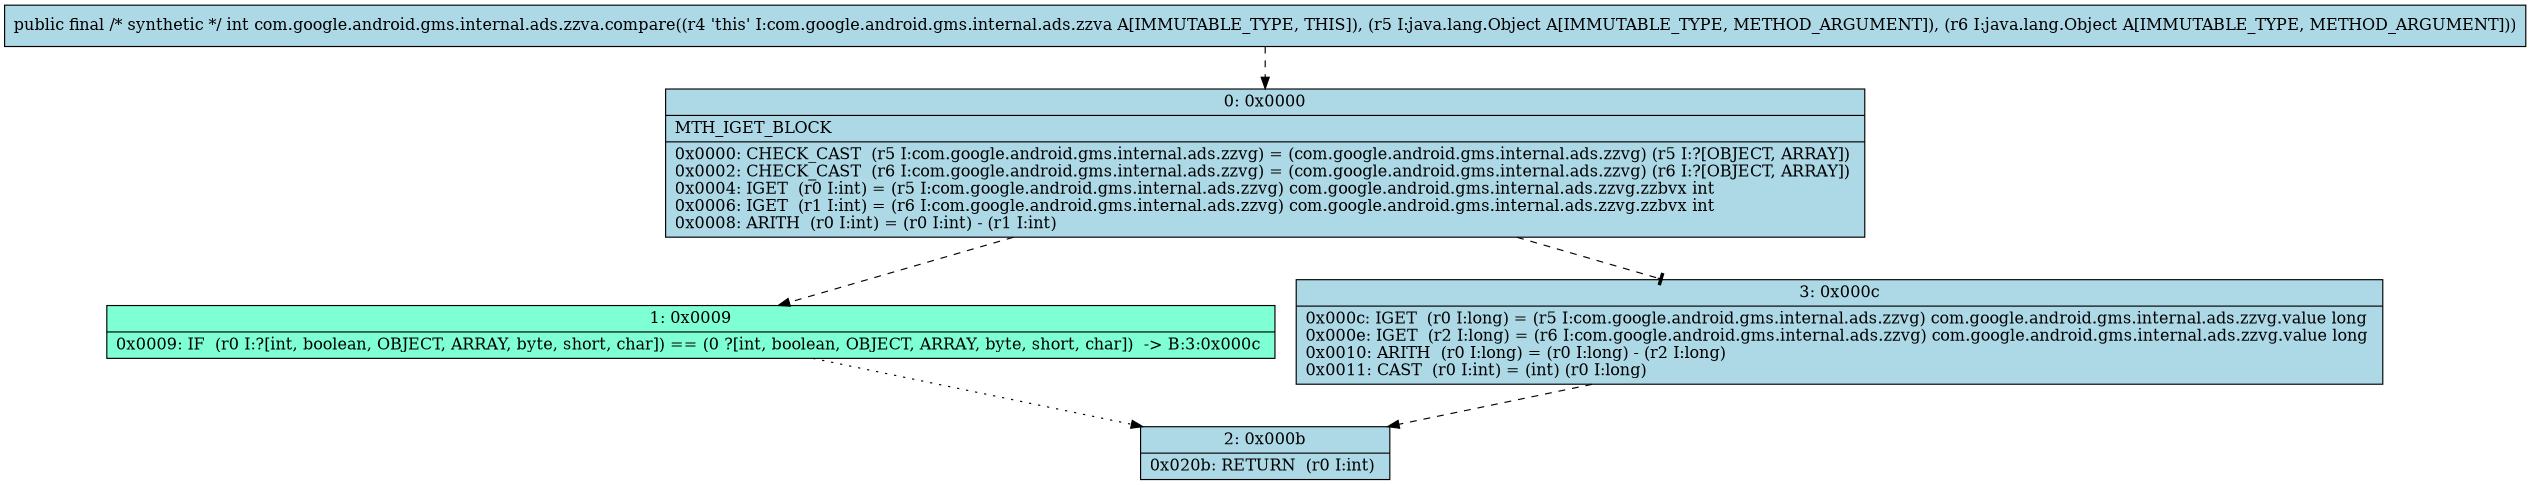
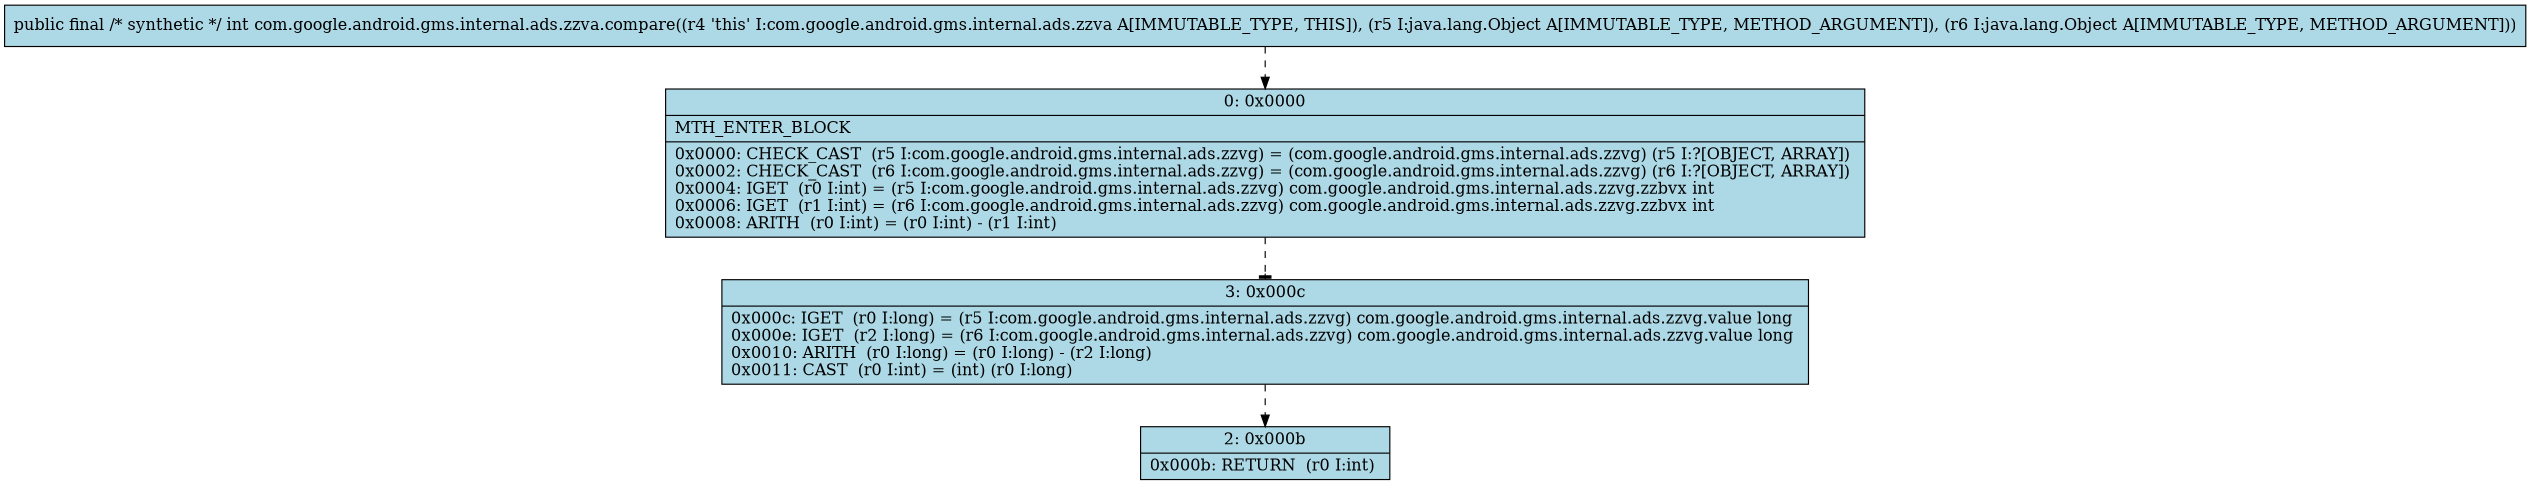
(753, 128) -> (763, 128)
(691, 332) -> none
(1265, 466) -> (1265, 466)
